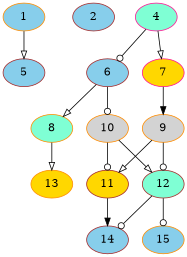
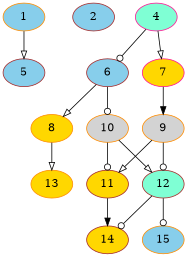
(52, 128) -> (52, 128)
(108, 240) -> (108, 240)
